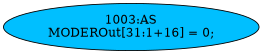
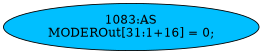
(131, 27) -> (131, 27)
